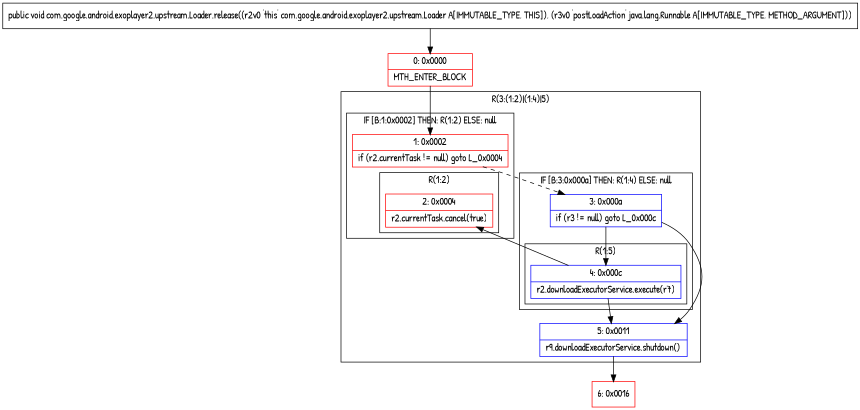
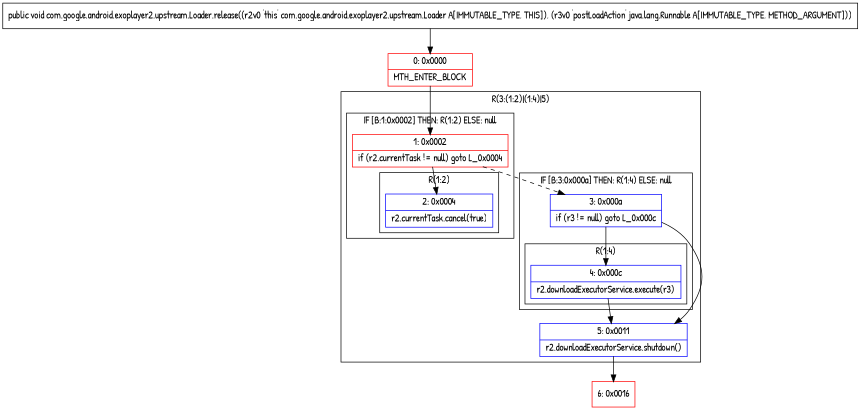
(439, 211) -> (439, 211)
(530, 249) -> (434, 177)
(606, 252) -> (606, 252)
(606, 290) -> (606, 290)
(613, 348) -> (614, 348)
